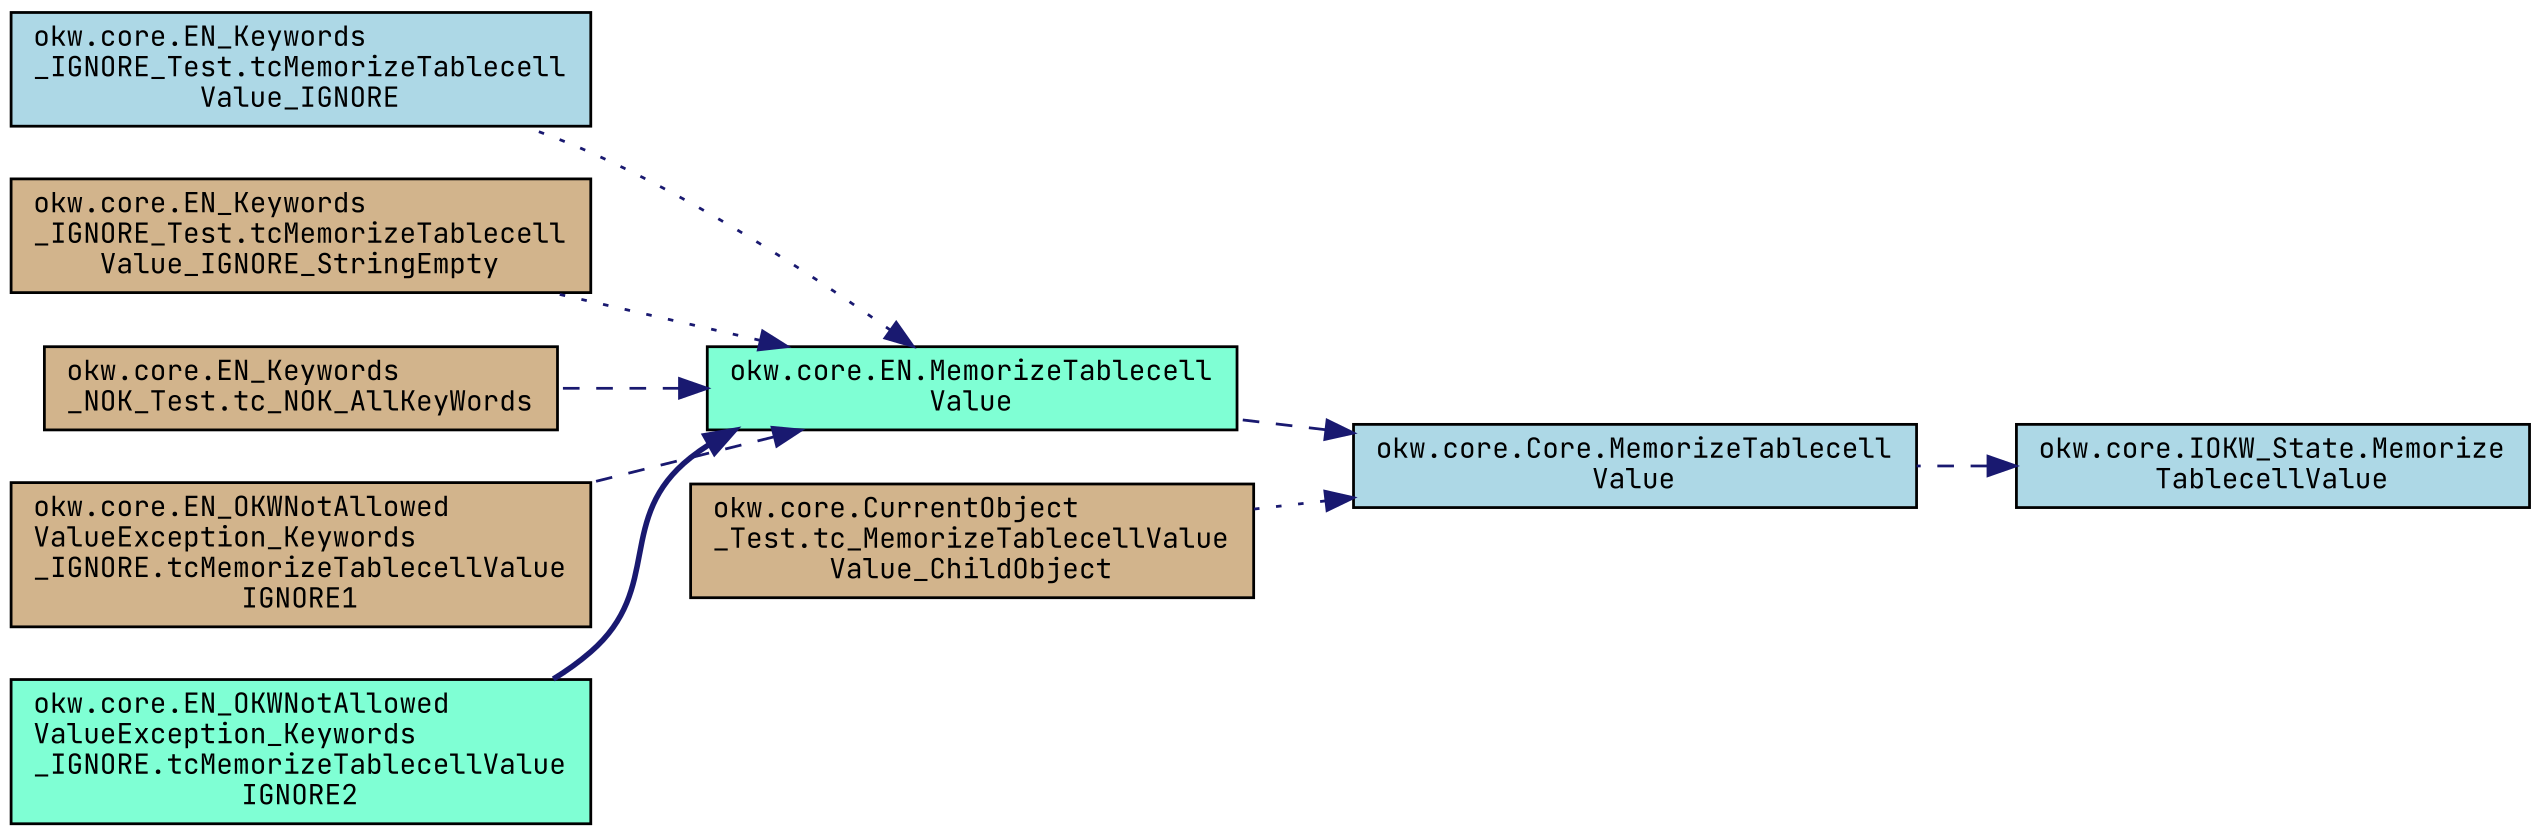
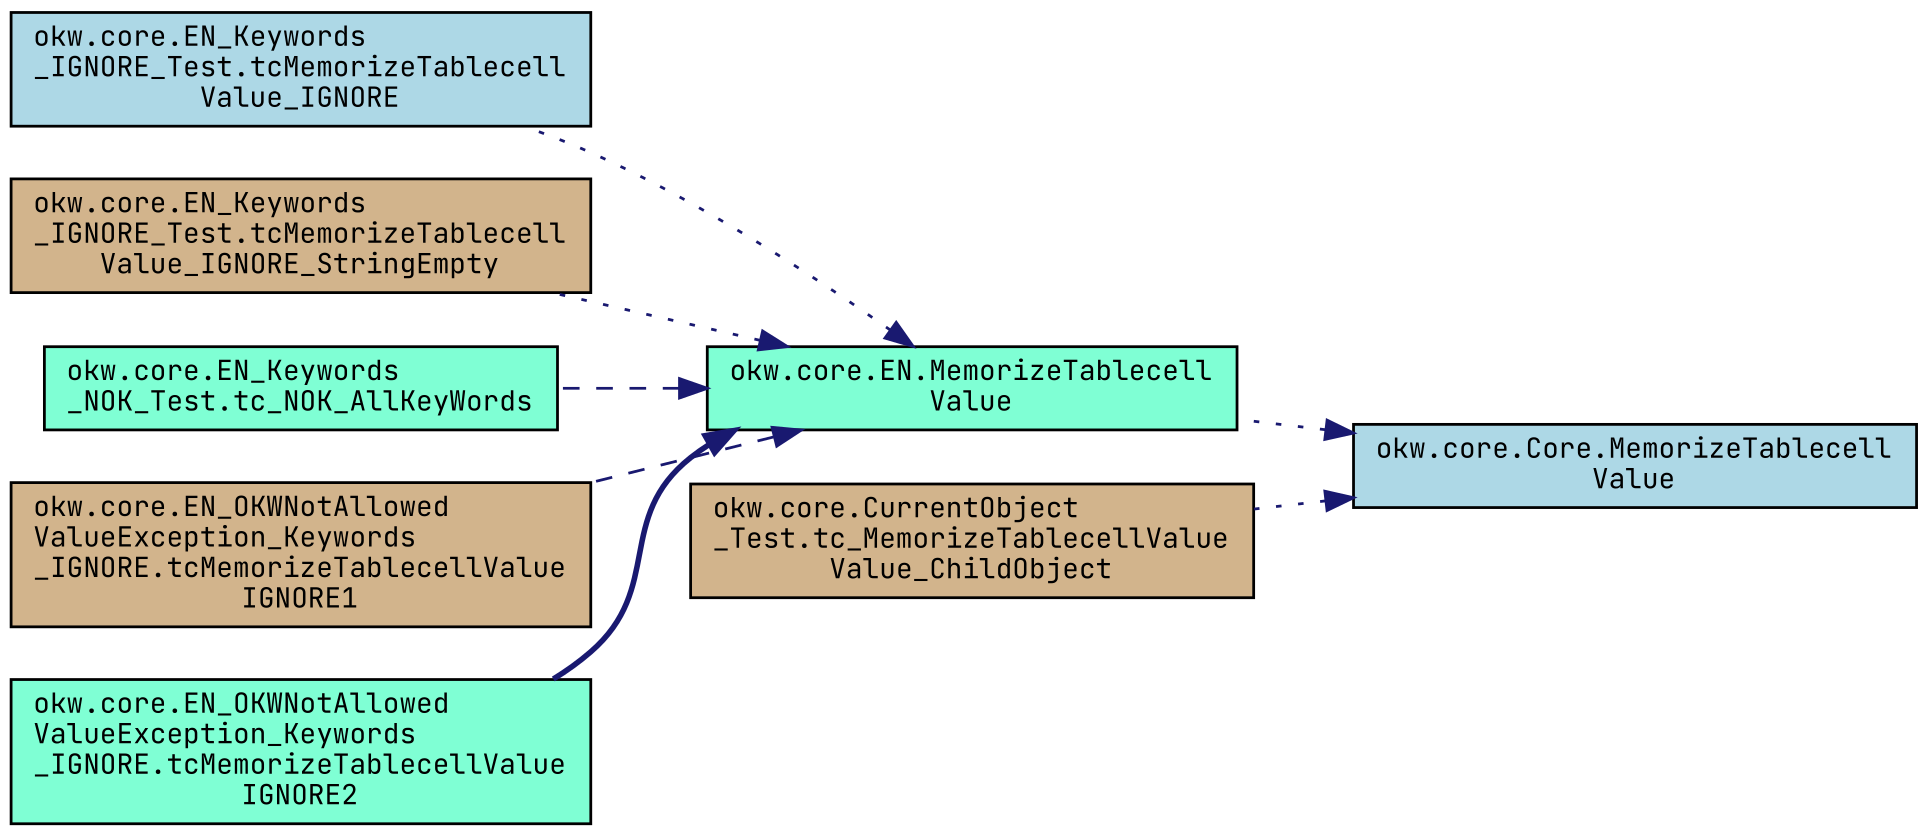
(301, 388) -> (301, 388)
(1281, 425) -> (1281, 425)
(2273, 466) -> none
